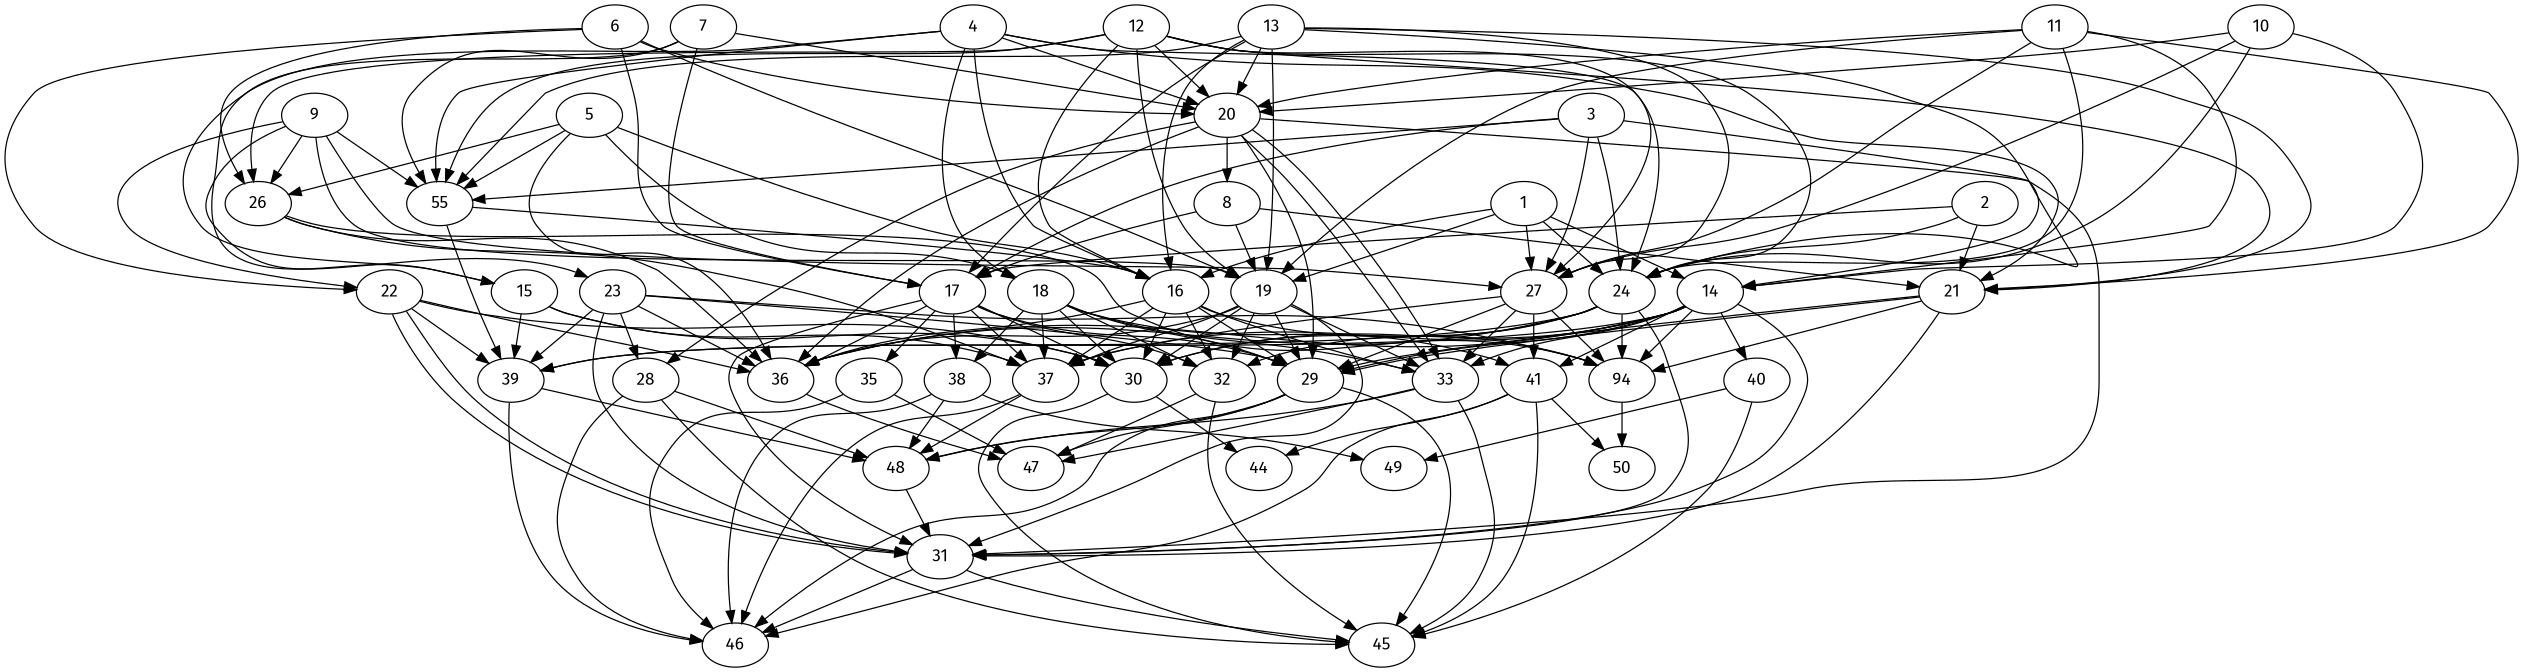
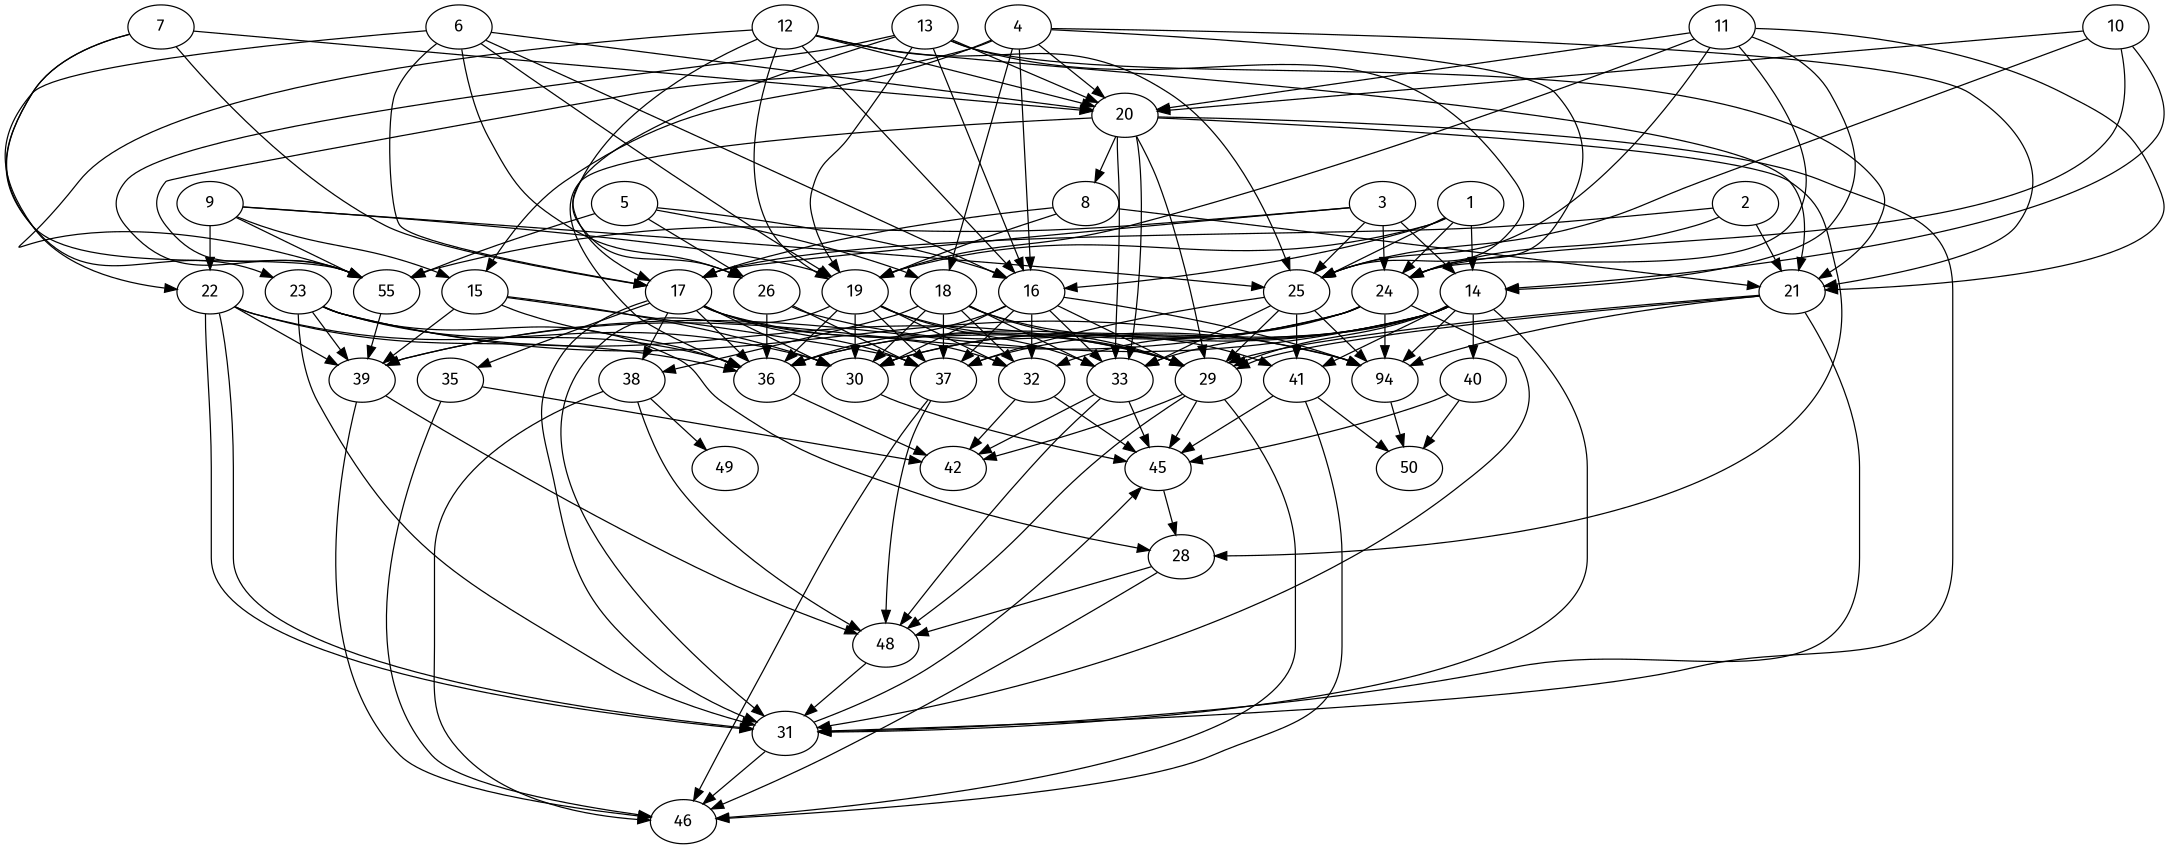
(1702, 73) -> none
(1968, 121) -> none
(290, 154) -> none
(536, 225) -> (615, 335)
(706, 226) -> (740, 156)
(1534, 292) -> (1297, 292)
(1589, 421) -> (1445, 419)
(1031, 468) -> (953, 468)
(1259, 468) -> none
(967, 601) -> (1168, 507)
